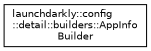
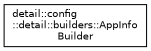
(75, 26) -> (75, 26)
